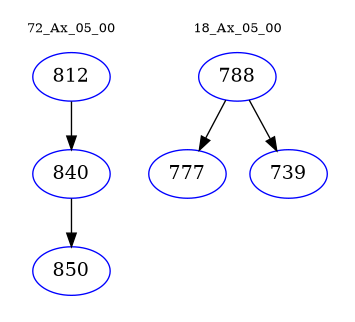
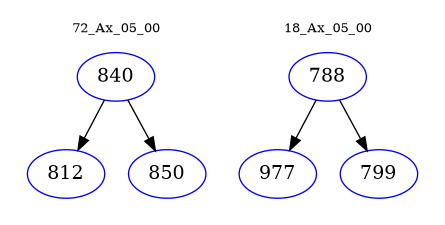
(71, 119) -> (94, 119)
(187, 174) -> (278, 174)
(289, 174) -> (379, 174)
